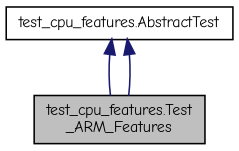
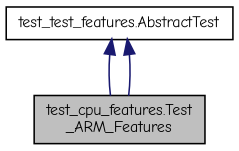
(120, 23) -> (120, 23)
